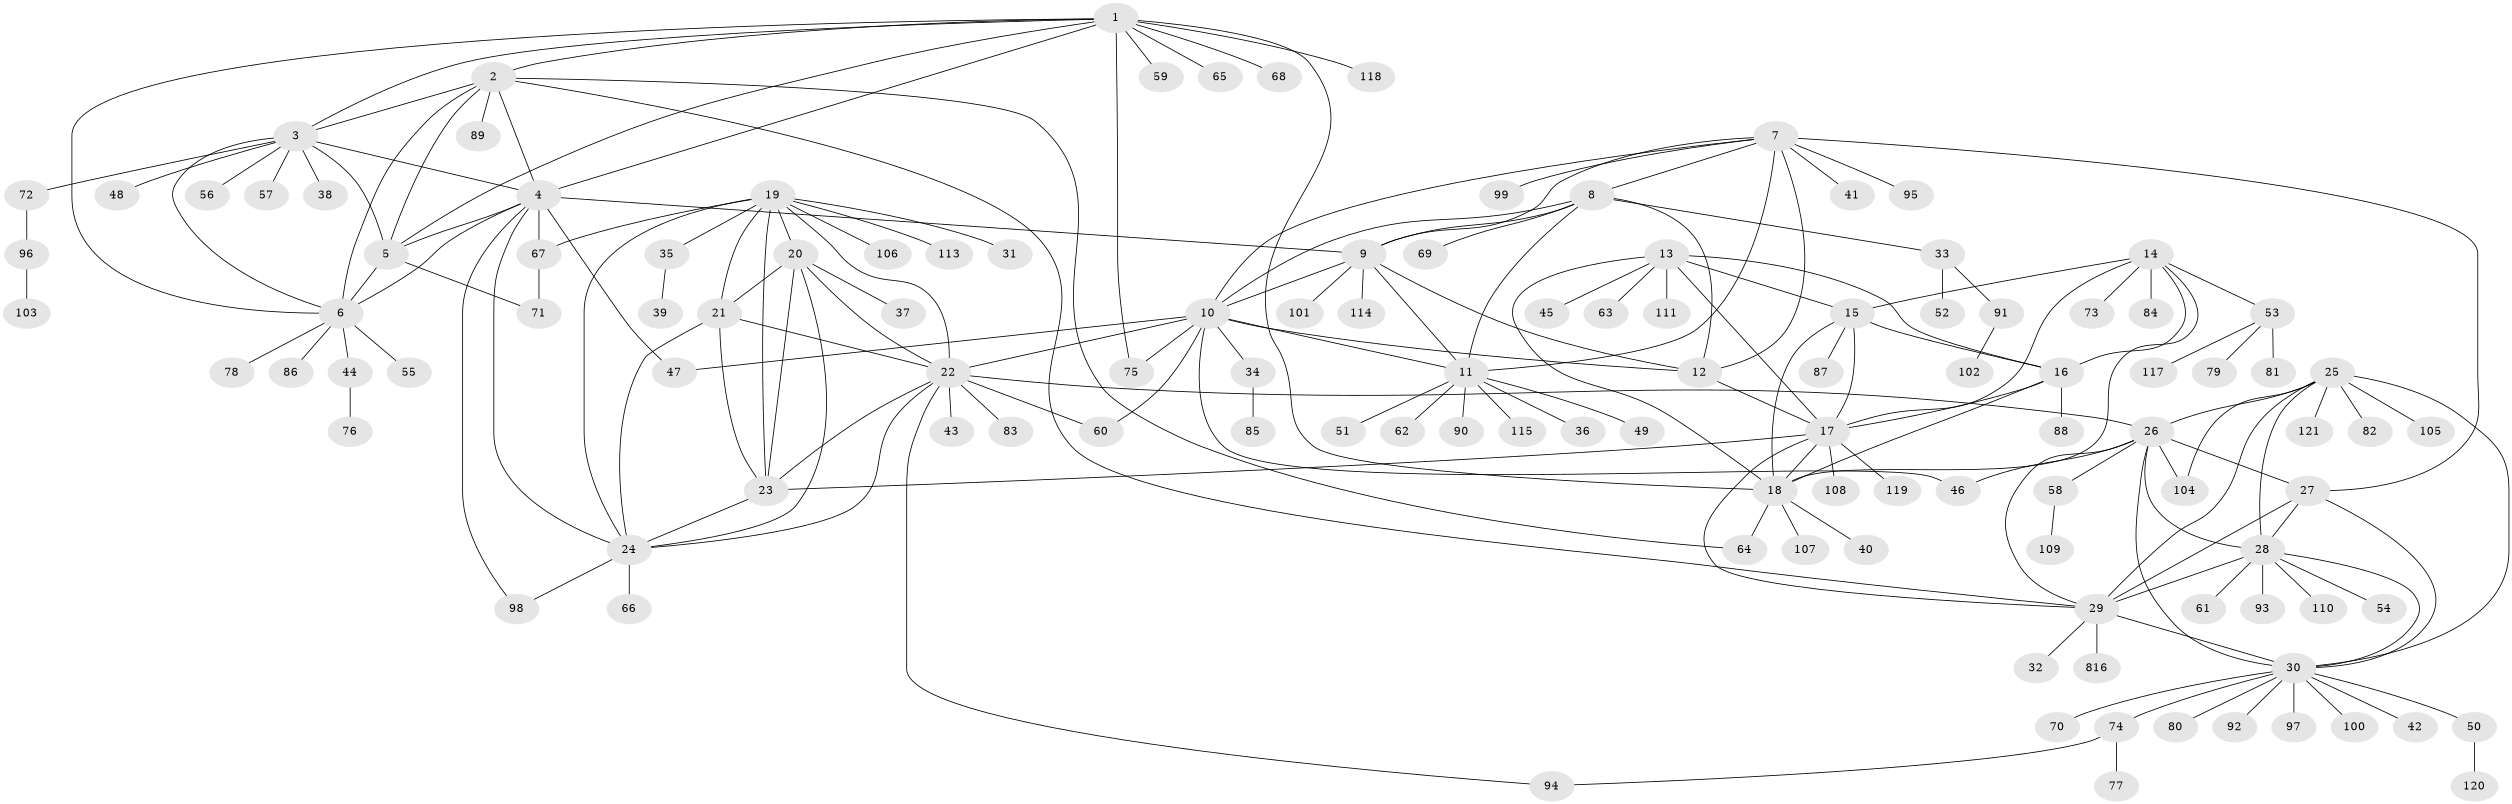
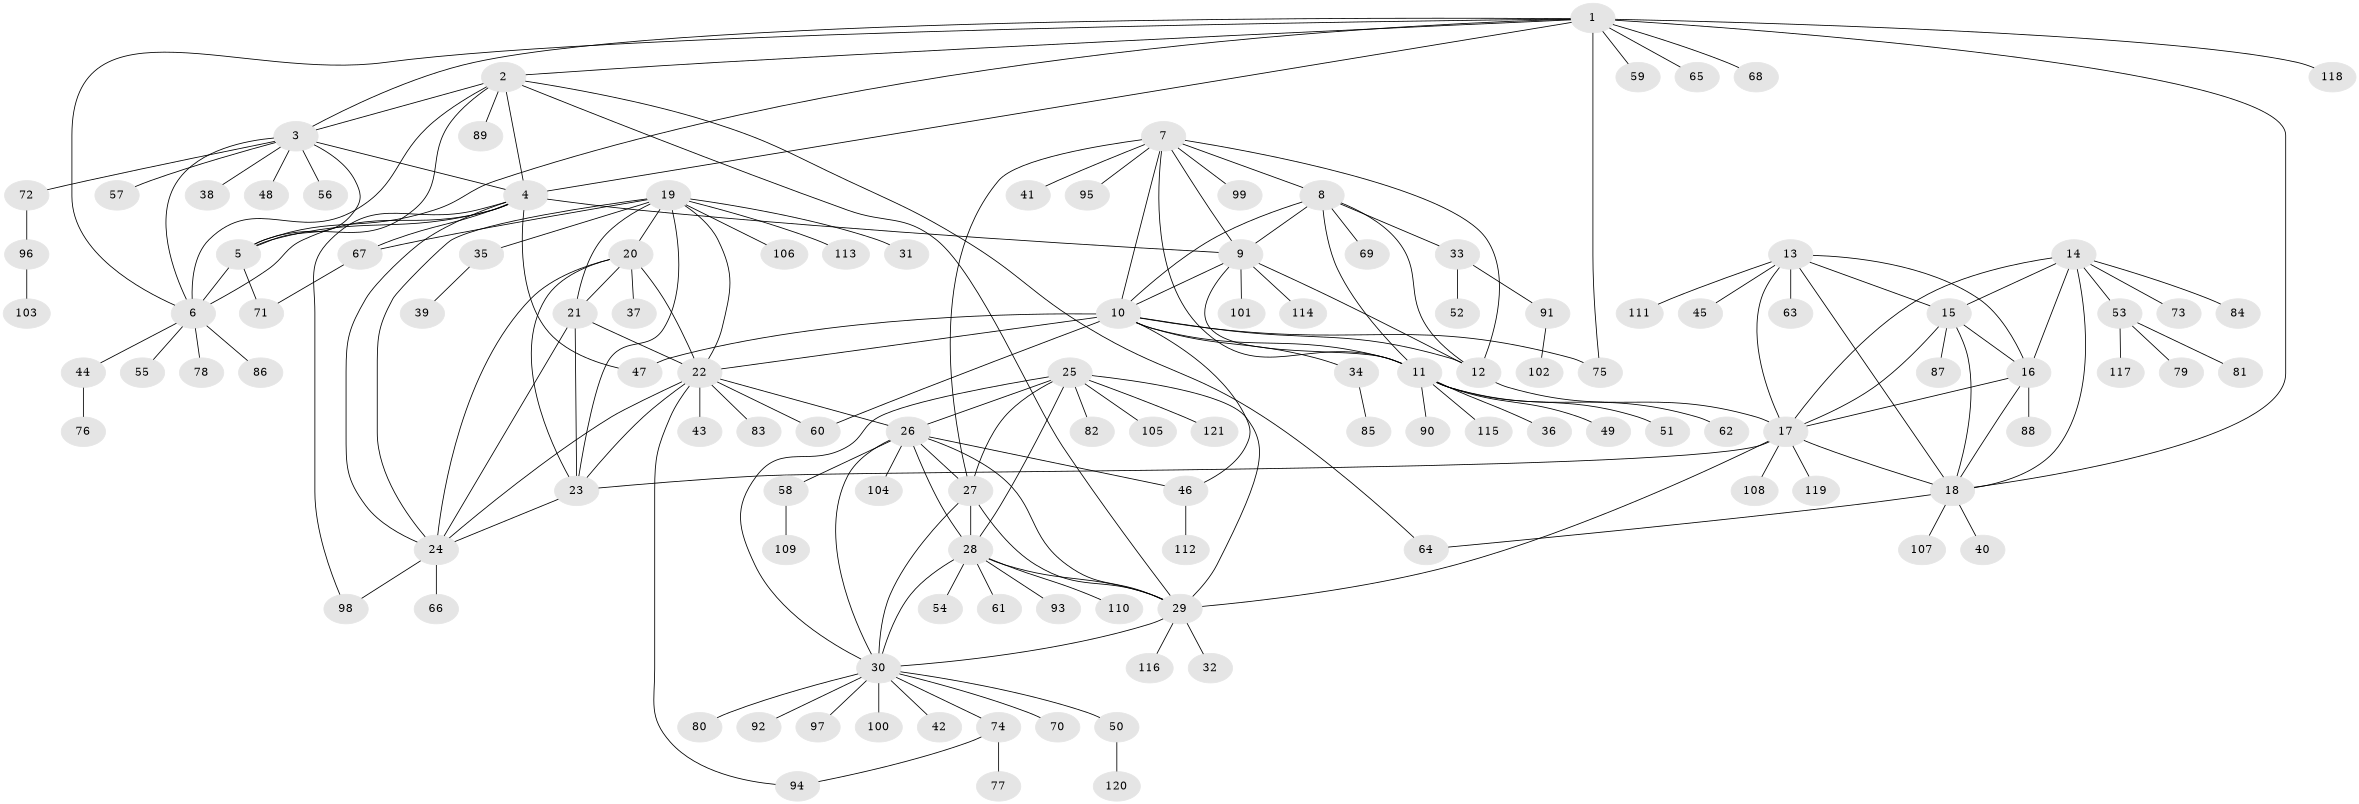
(2224, 414) -> (1002, 420)
none -> (1186, 550)
(2097, 668) -> (1150, 668)
